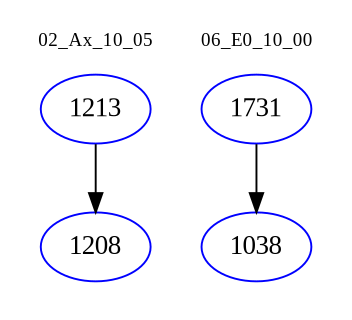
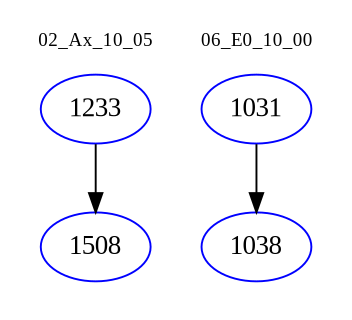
(96, 109) -> (96, 109)
(256, 109) -> (256, 109)
(96, 247) -> (96, 247)
